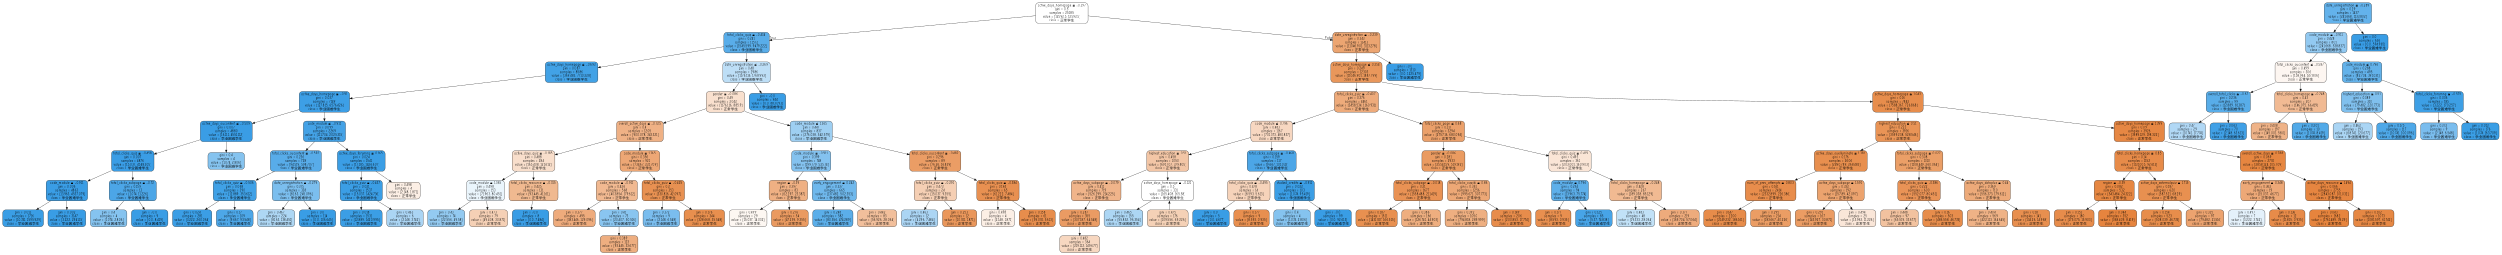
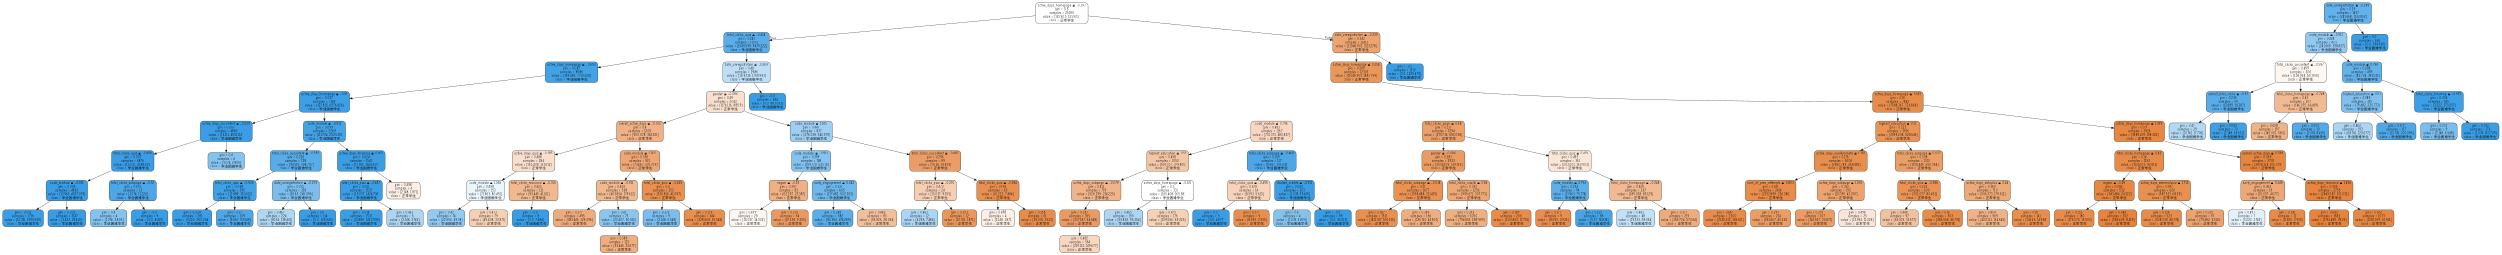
(1356, 102) -> none
(1169, 207) -> (1166, 204)
